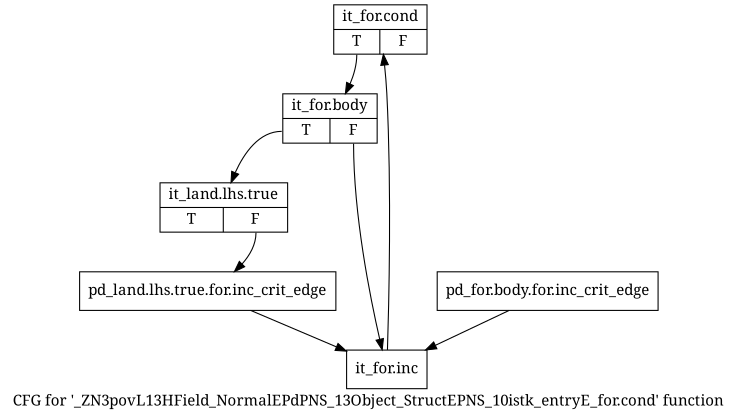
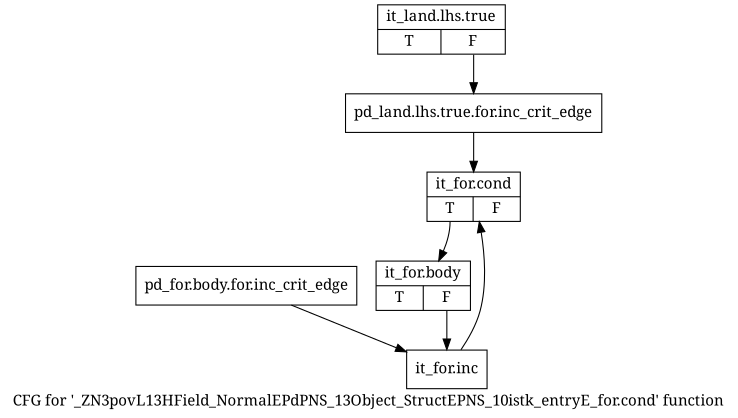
(253, 145) -> none
(294, 329) -> (474, 147)
